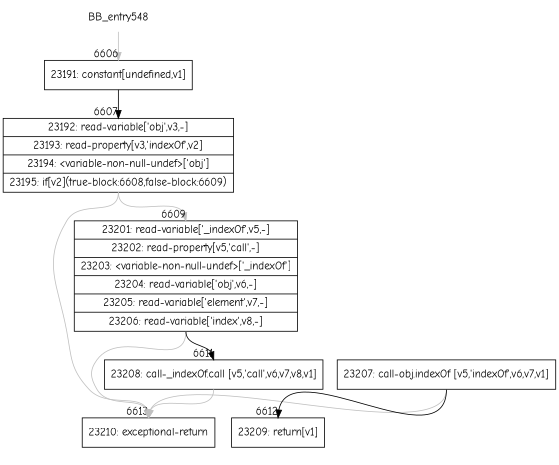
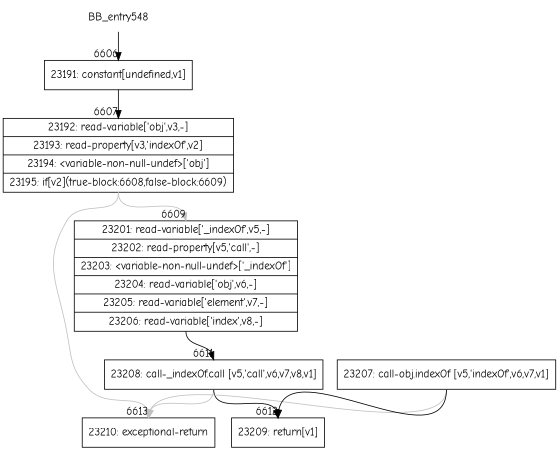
(118, 42) -> (118, 42)
(103, 355) -> none
none -> (242, 404)
